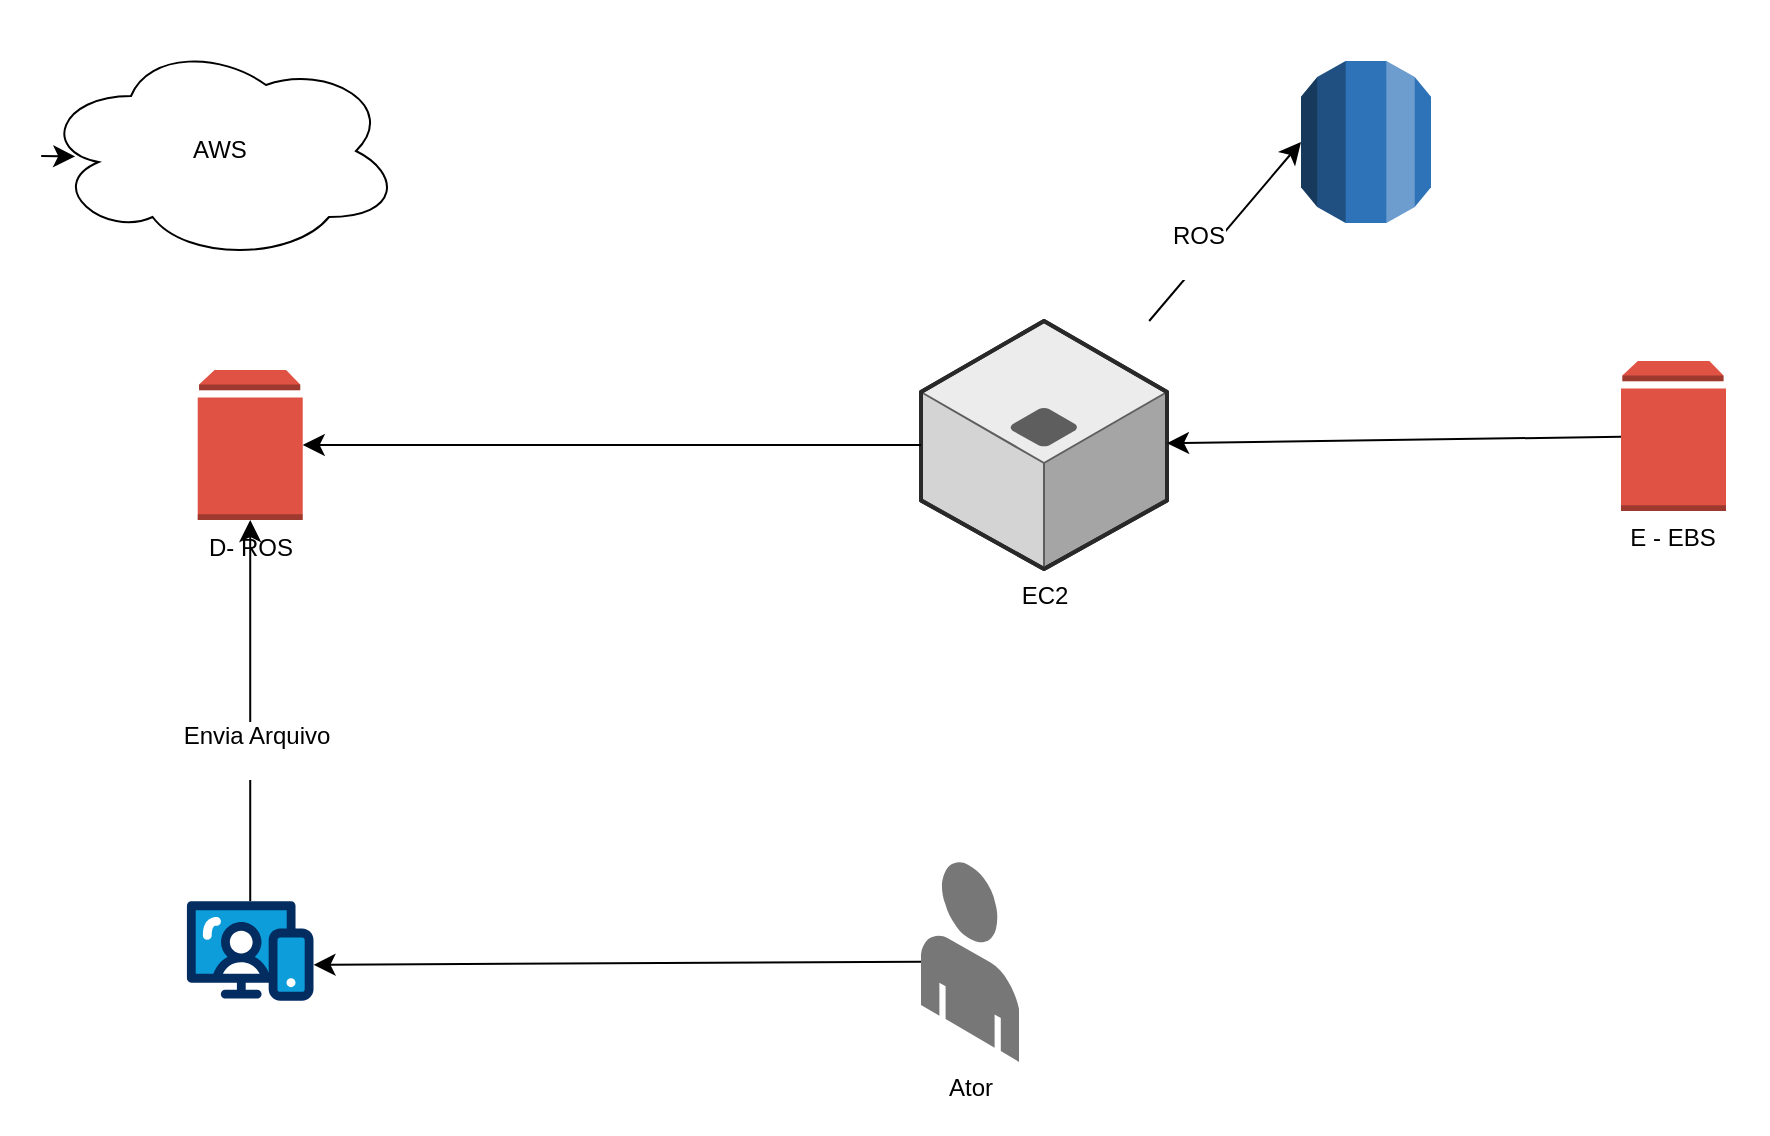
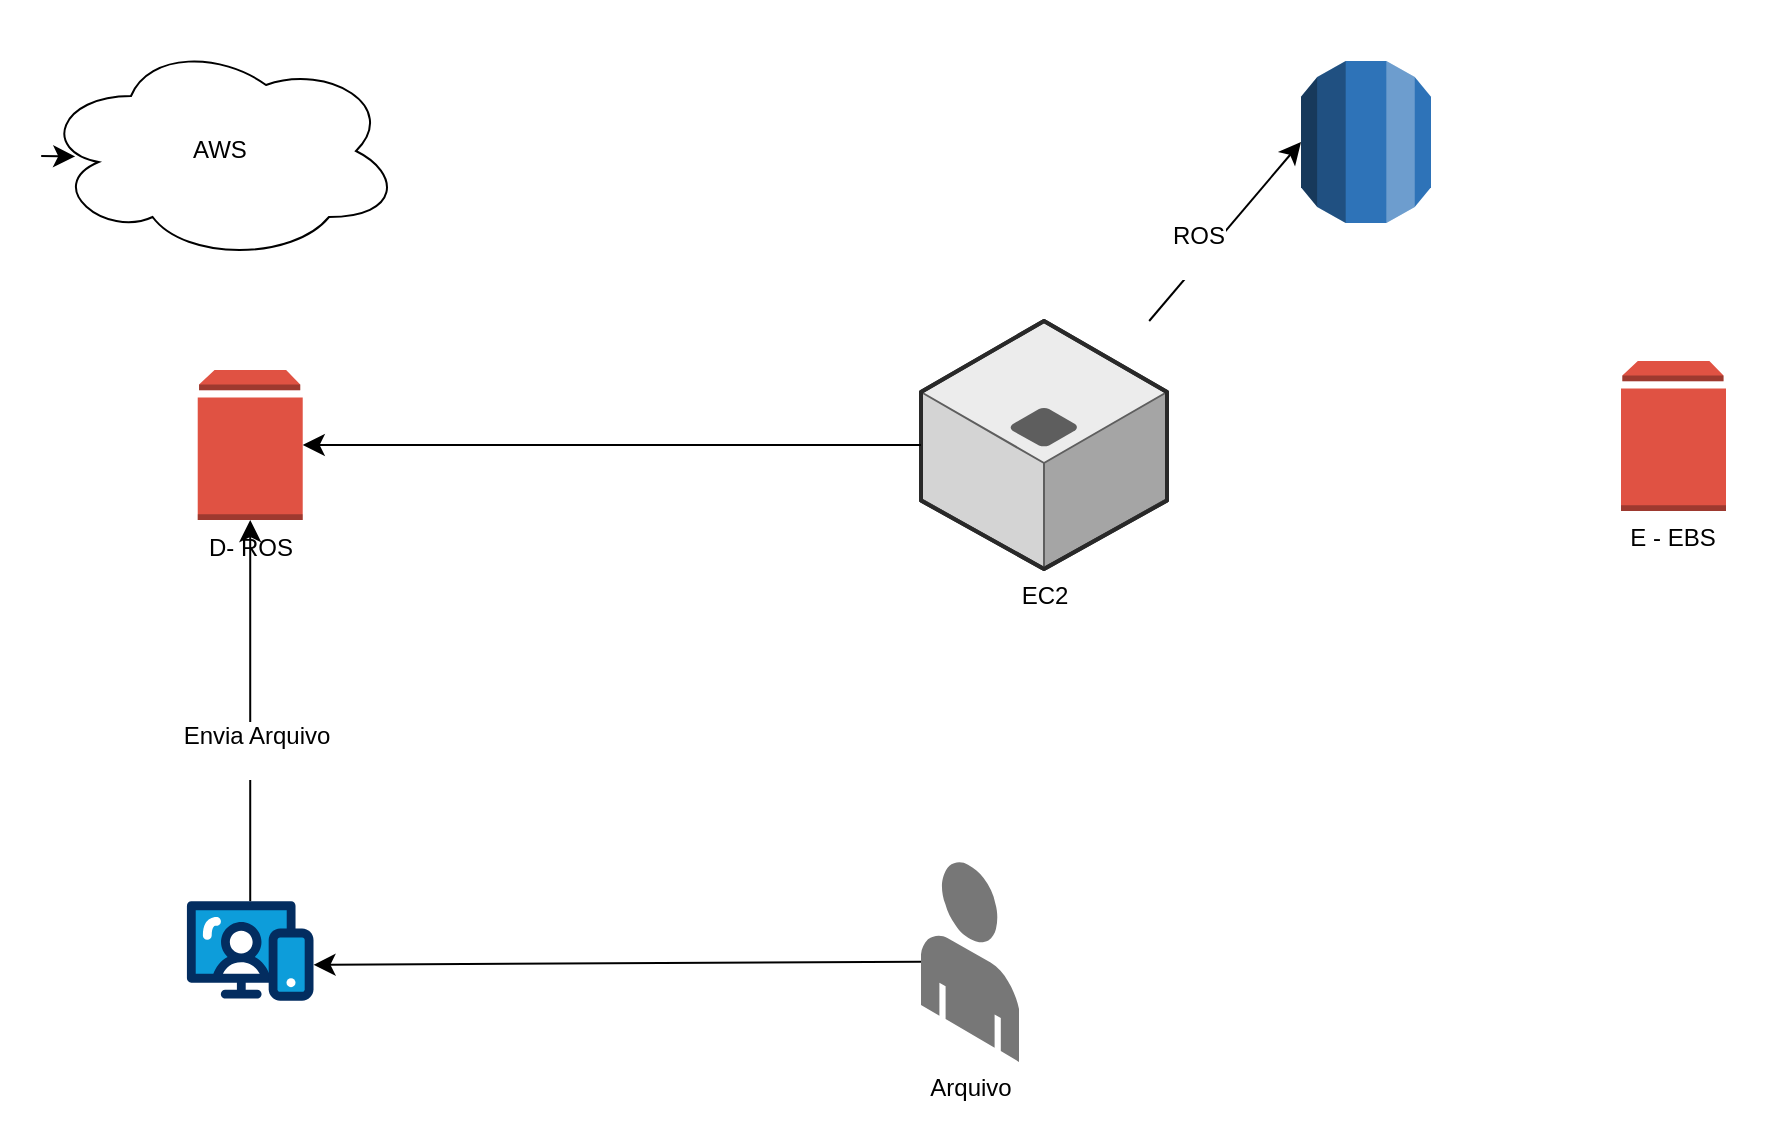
(1401, 440) -> none
(972, 1089) -> (972, 1089)
